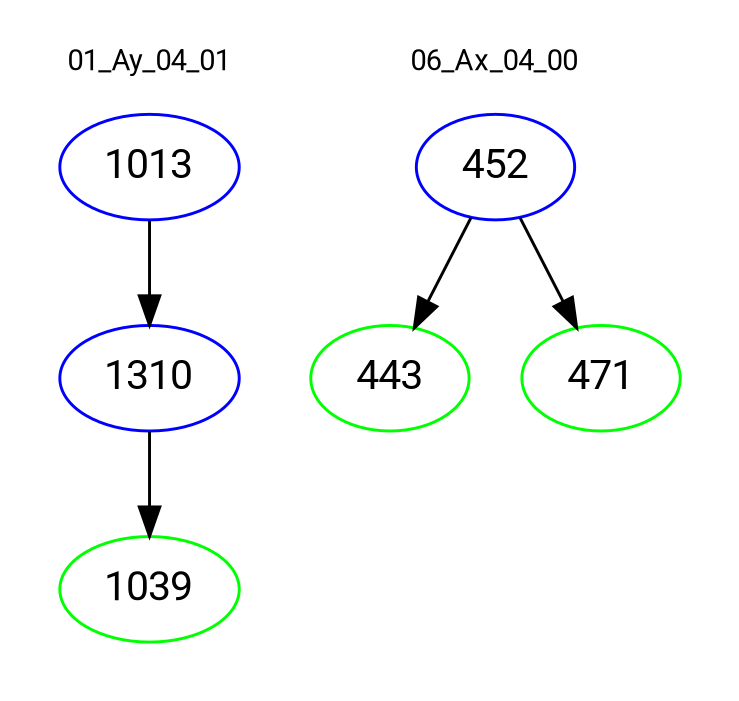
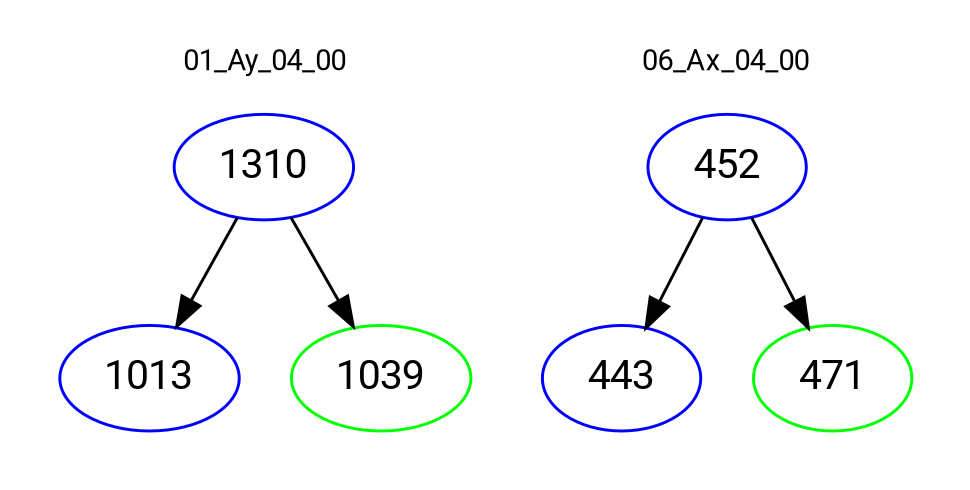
(150, 63) -> (265, 63)
(150, 258) -> (214, 259)
(390, 378) -> (622, 378)
